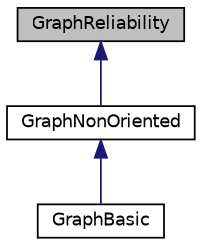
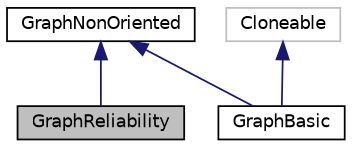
none -> (283, 25)
(101, 83) -> (101, 83)
